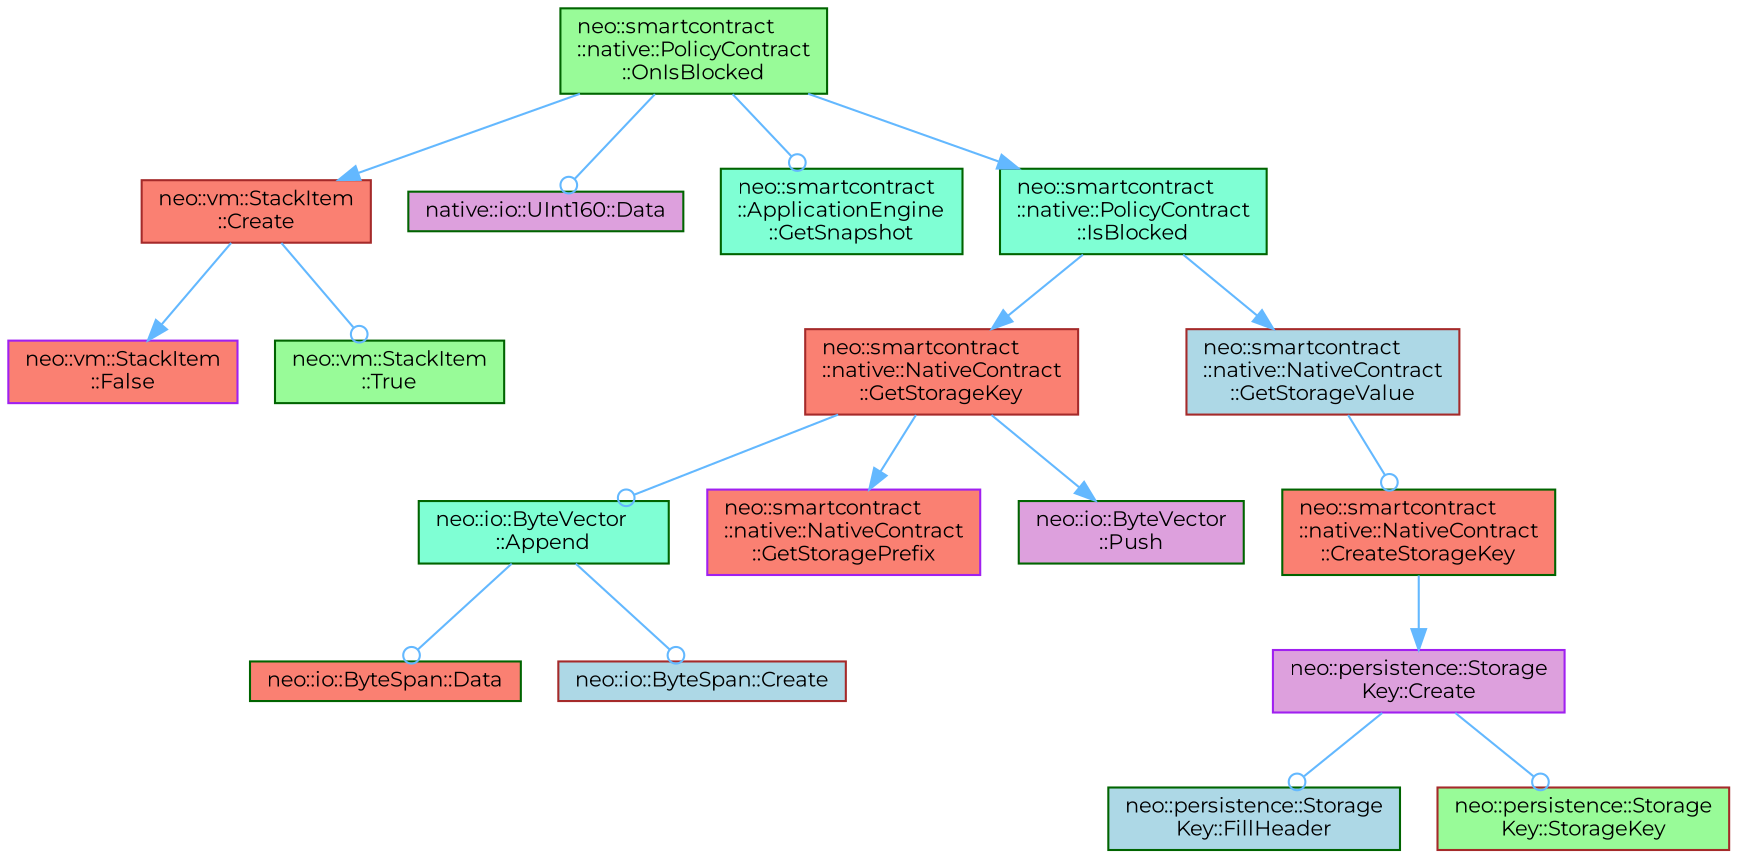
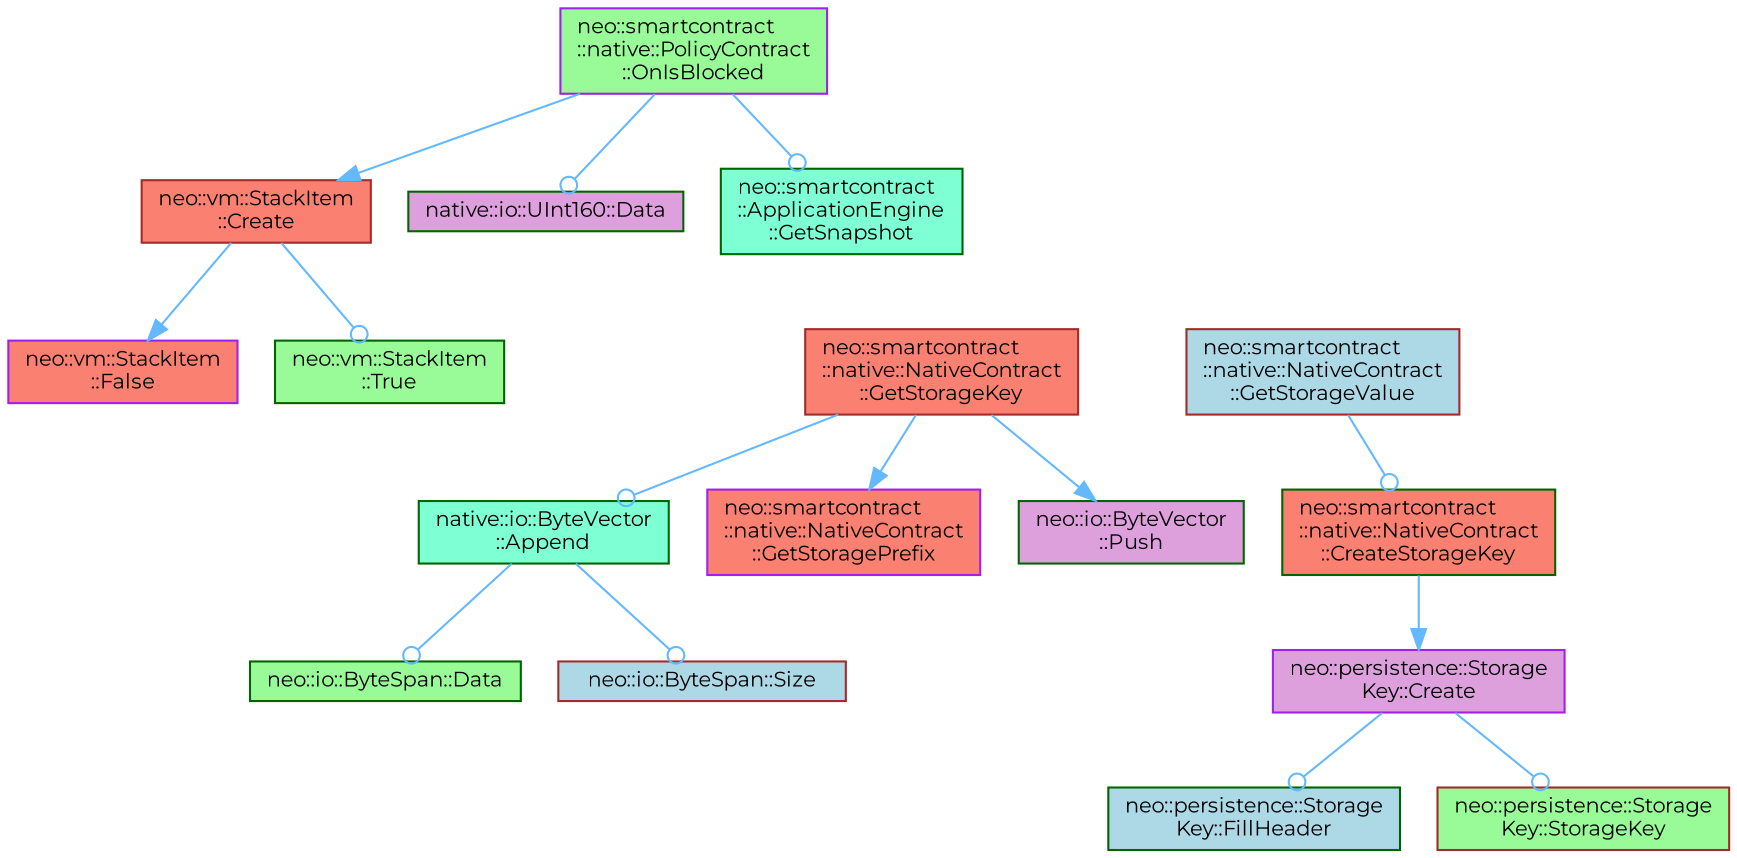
(694, 51) -> (694, 51)
(1133, 211) -> none
(544, 532) -> (544, 532)
(385, 681) -> (385, 681)
(702, 681) -> (702, 681)
